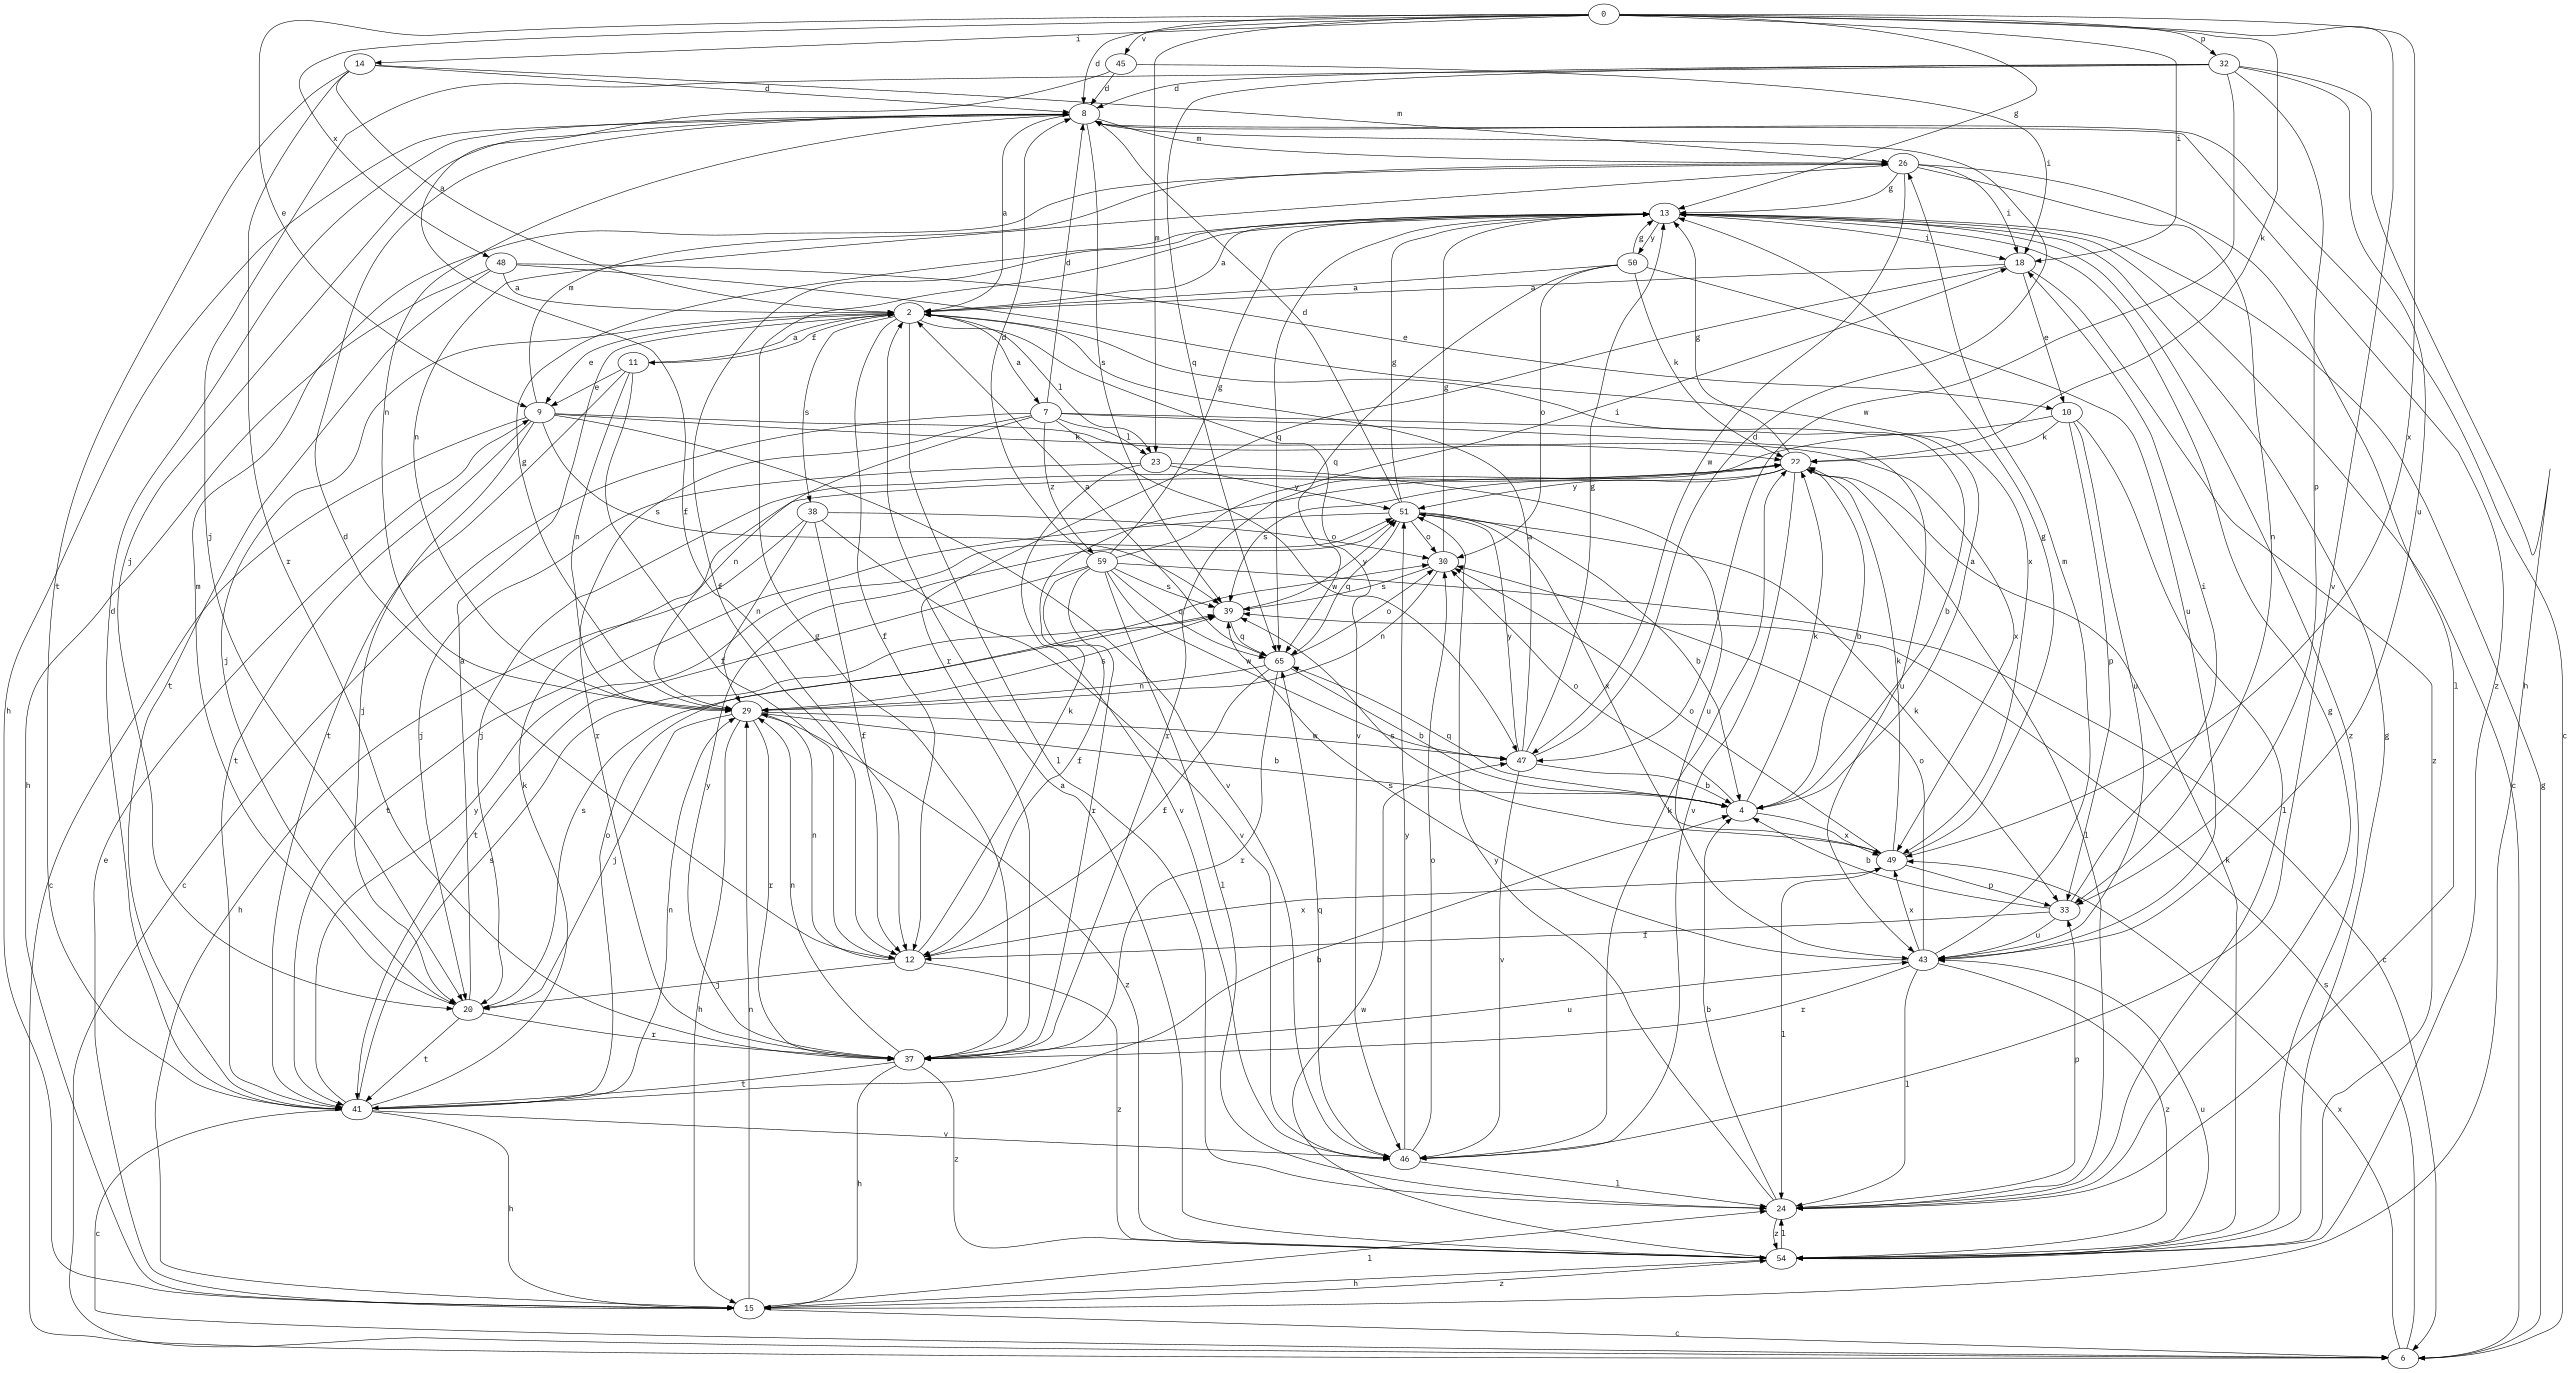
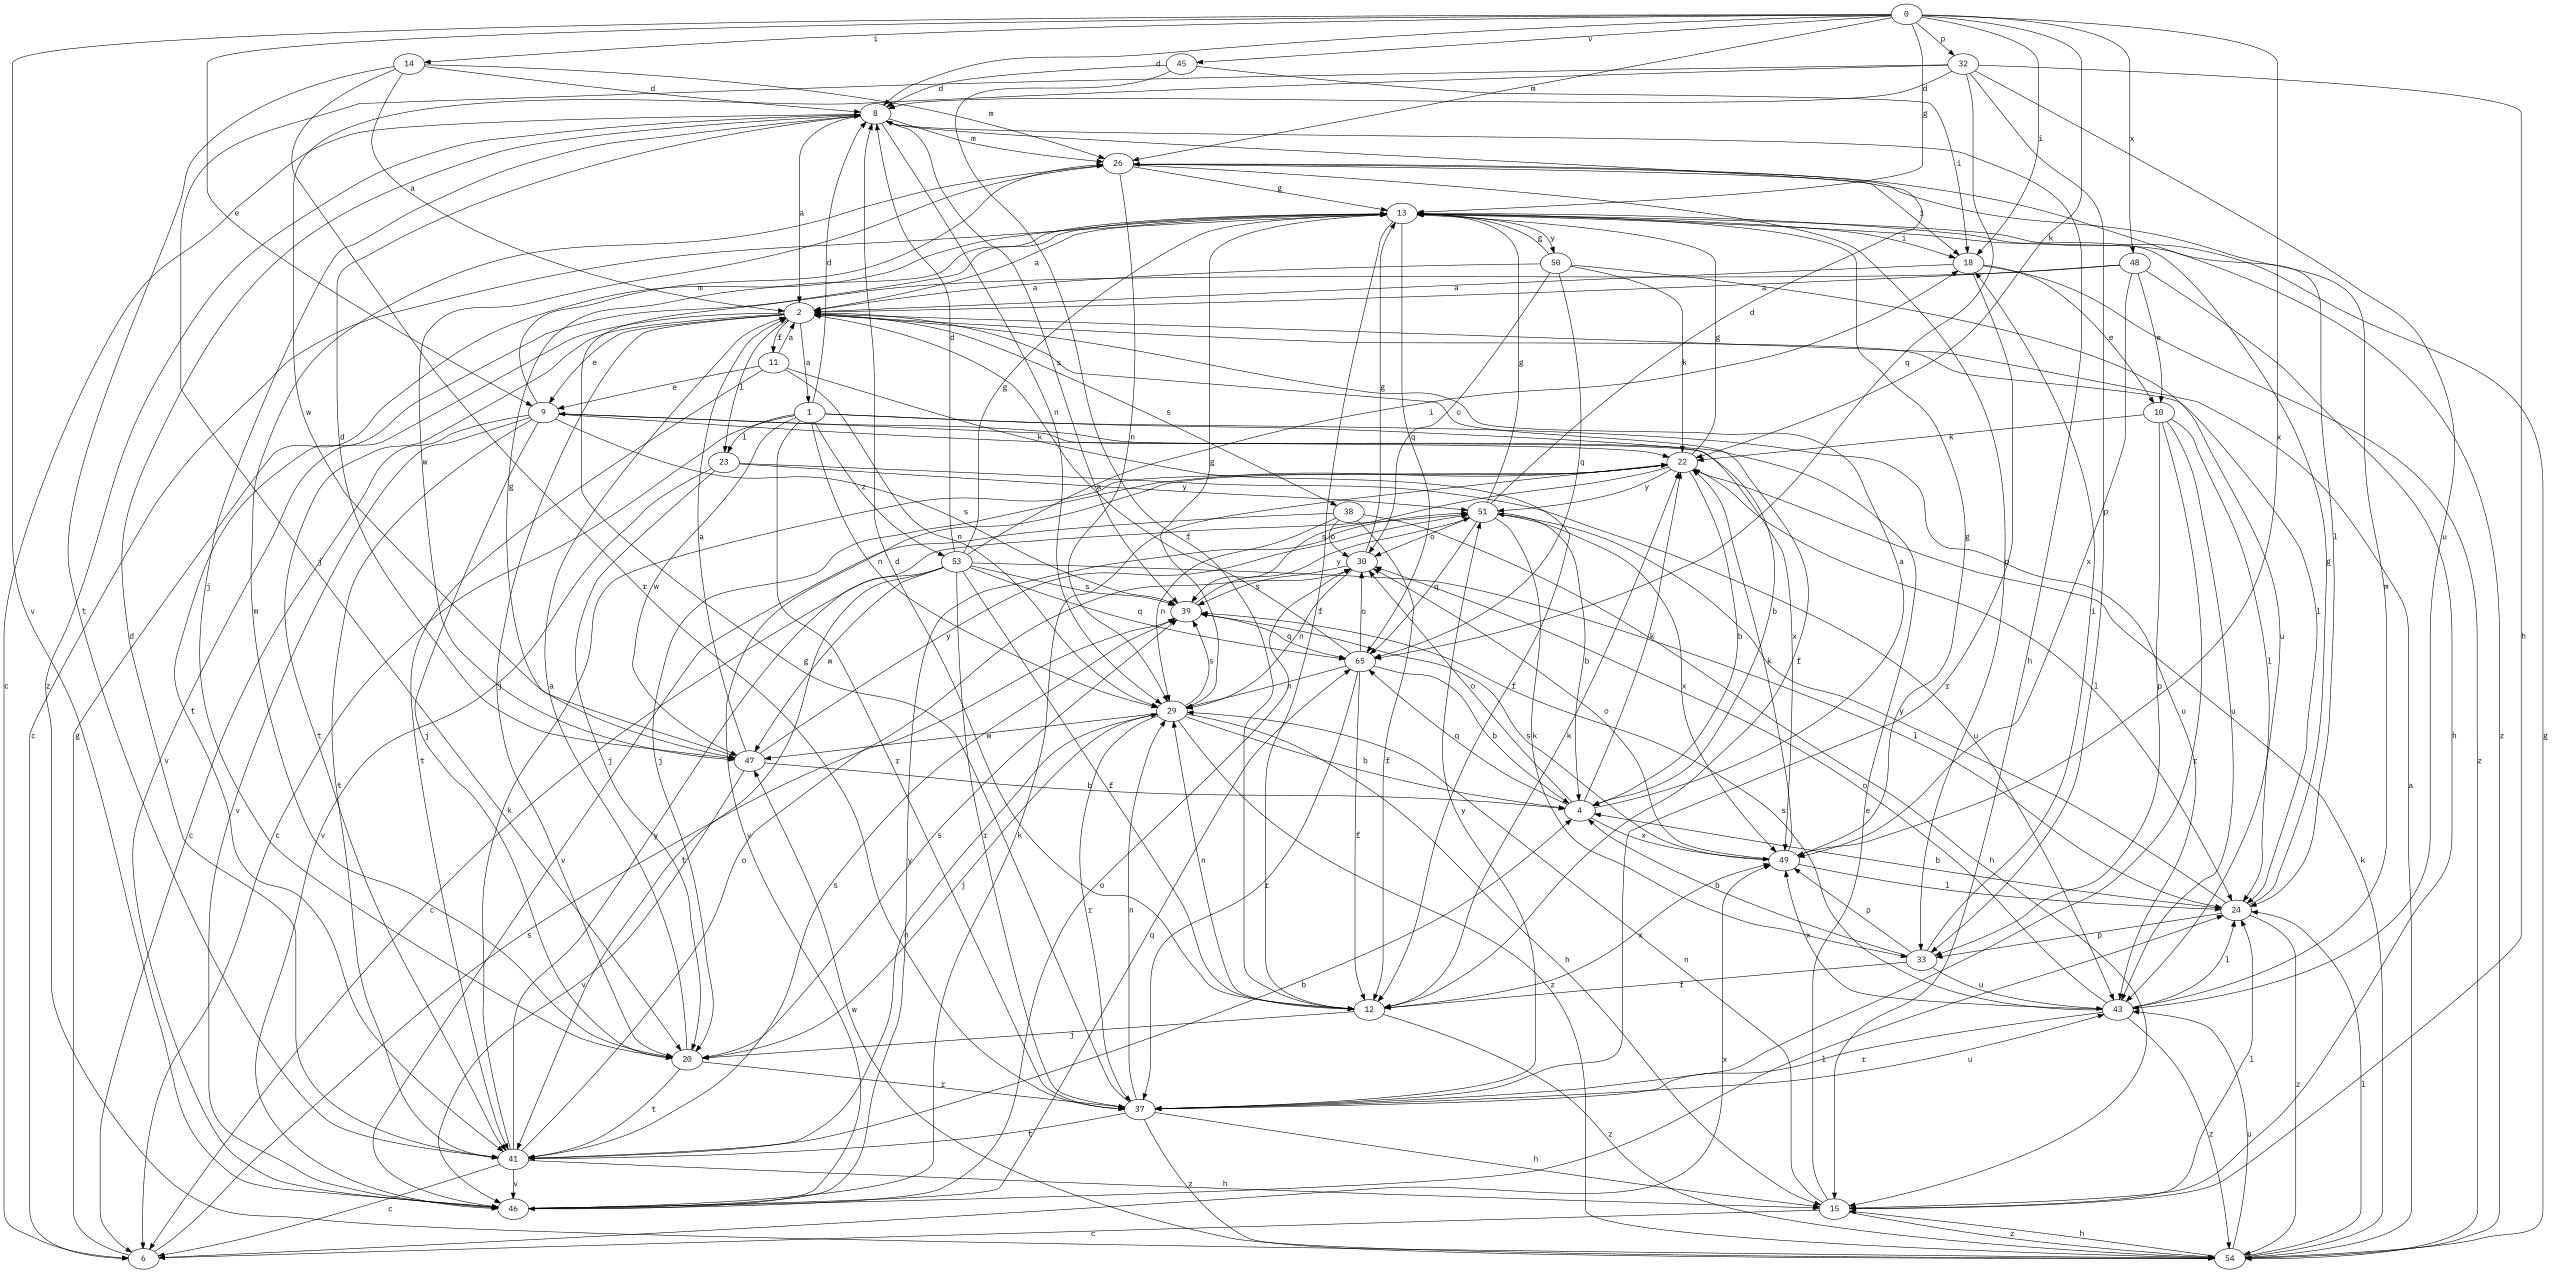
(1178, 46) -> (1515, 88)
(1046, 413) -> (810, 413)
(2273, 537) -> (2007, 562)
(1102, 562) -> (957, 562)
(693, 628) -> (287, 582)
(1975, 885) -> (1855, 912)
